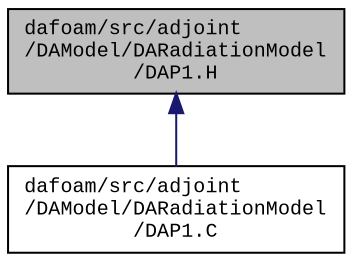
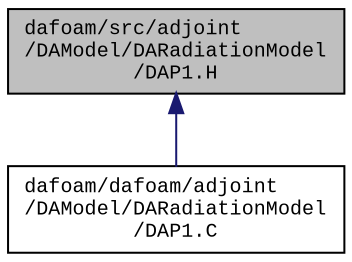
(176, 209) -> (176, 209)
